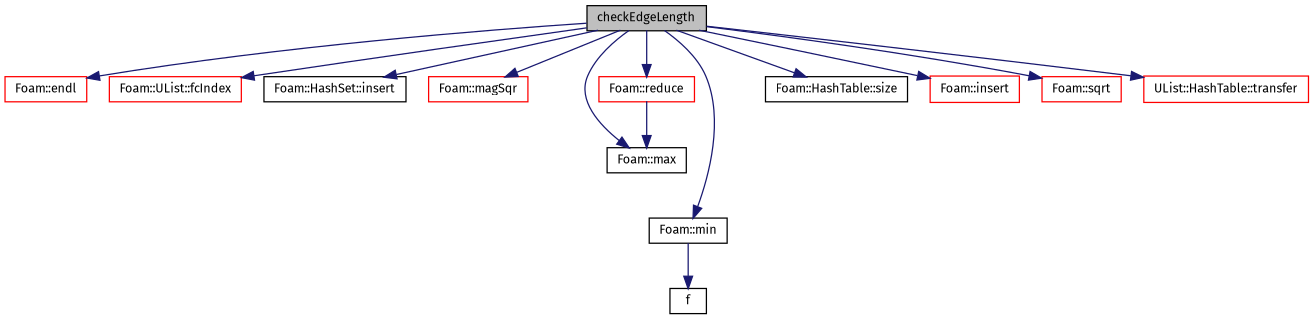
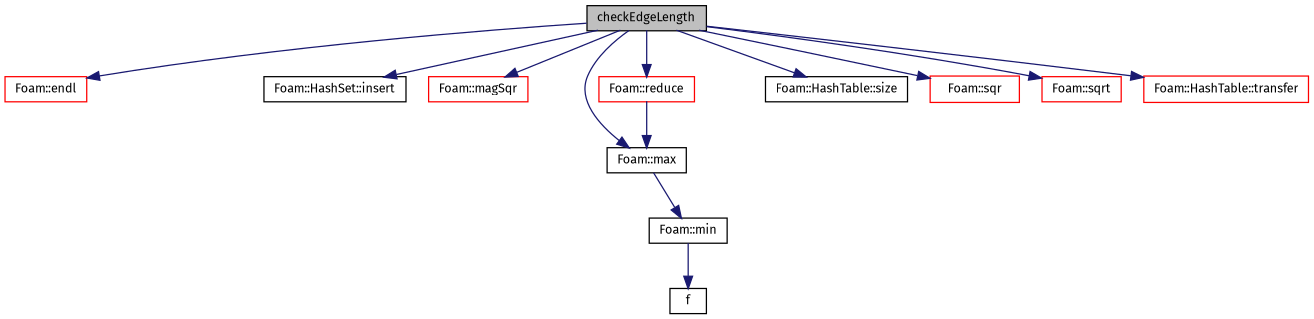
(175, 89) -> none
(975, 89) -> (975, 89)
(1226, 89) -> (1226, 89)
(714, 111) -> (664, 190)
